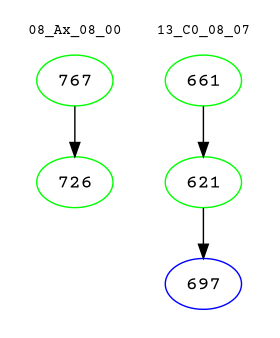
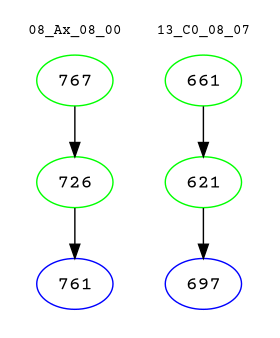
none -> (75, 284)
